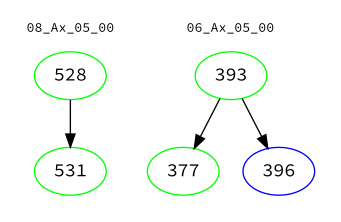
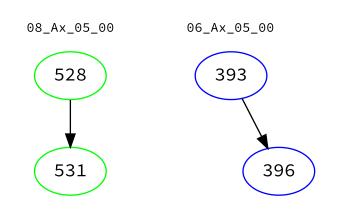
(231, 76) -> (231, 76)
(183, 171) -> none
